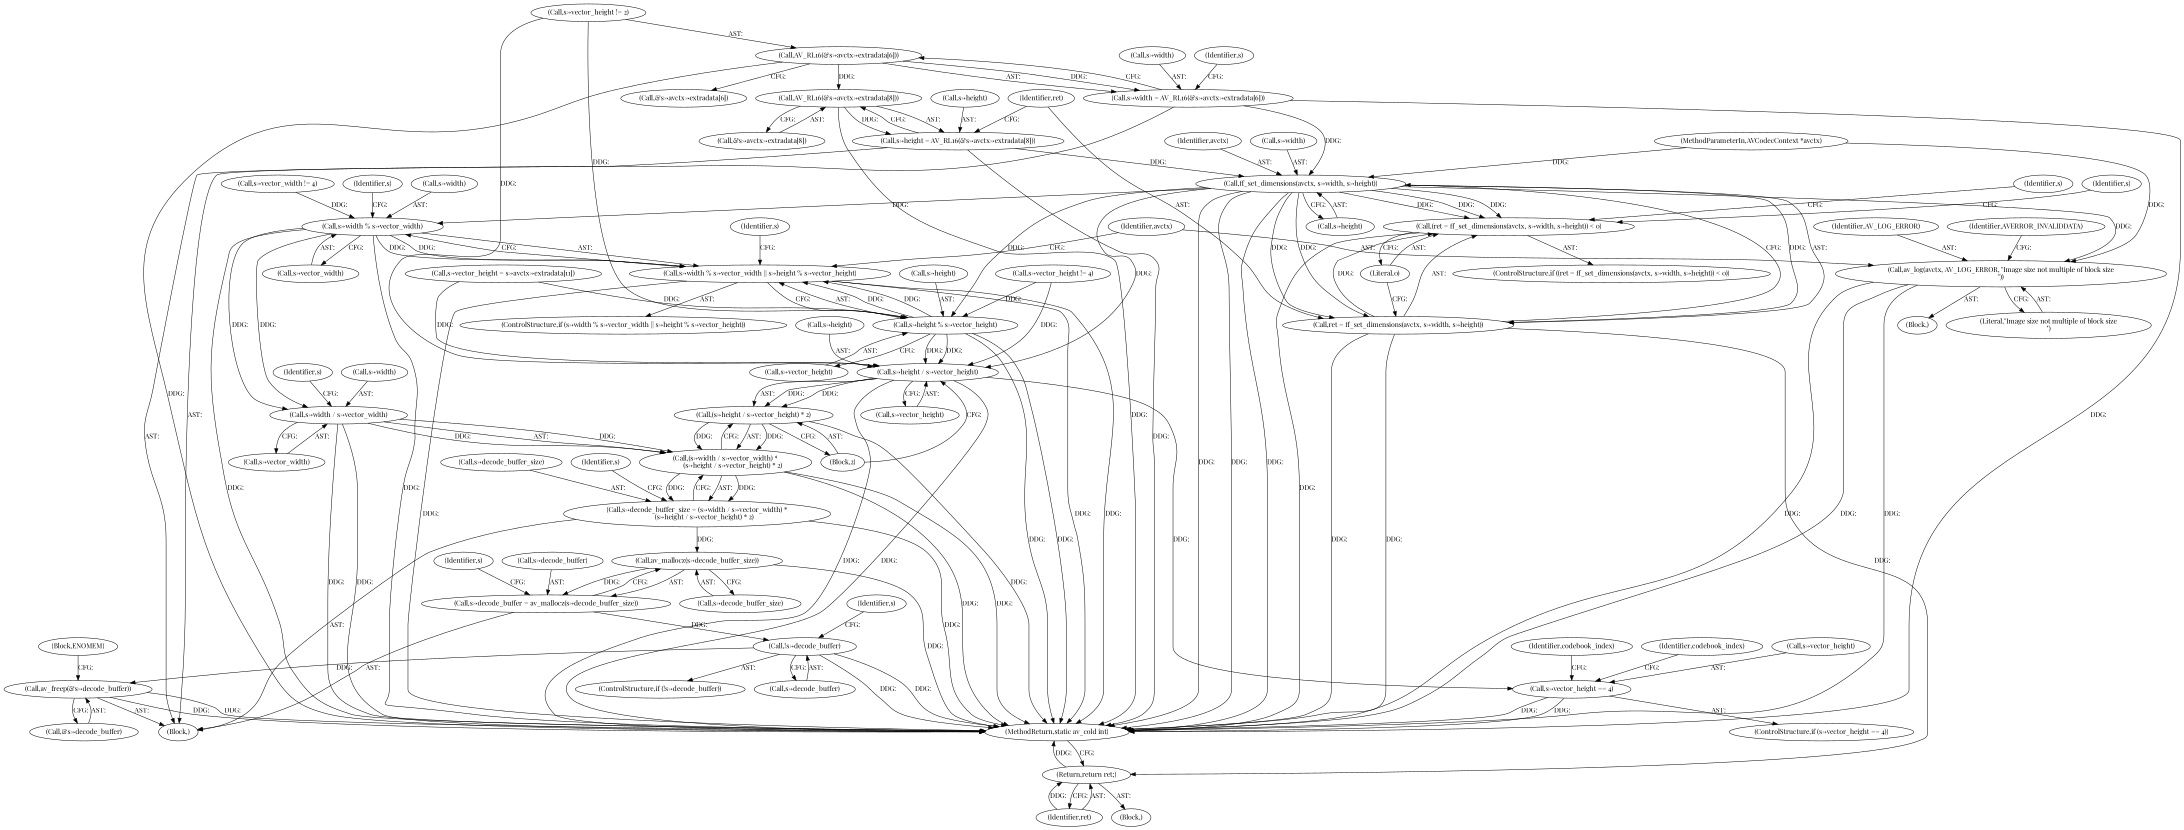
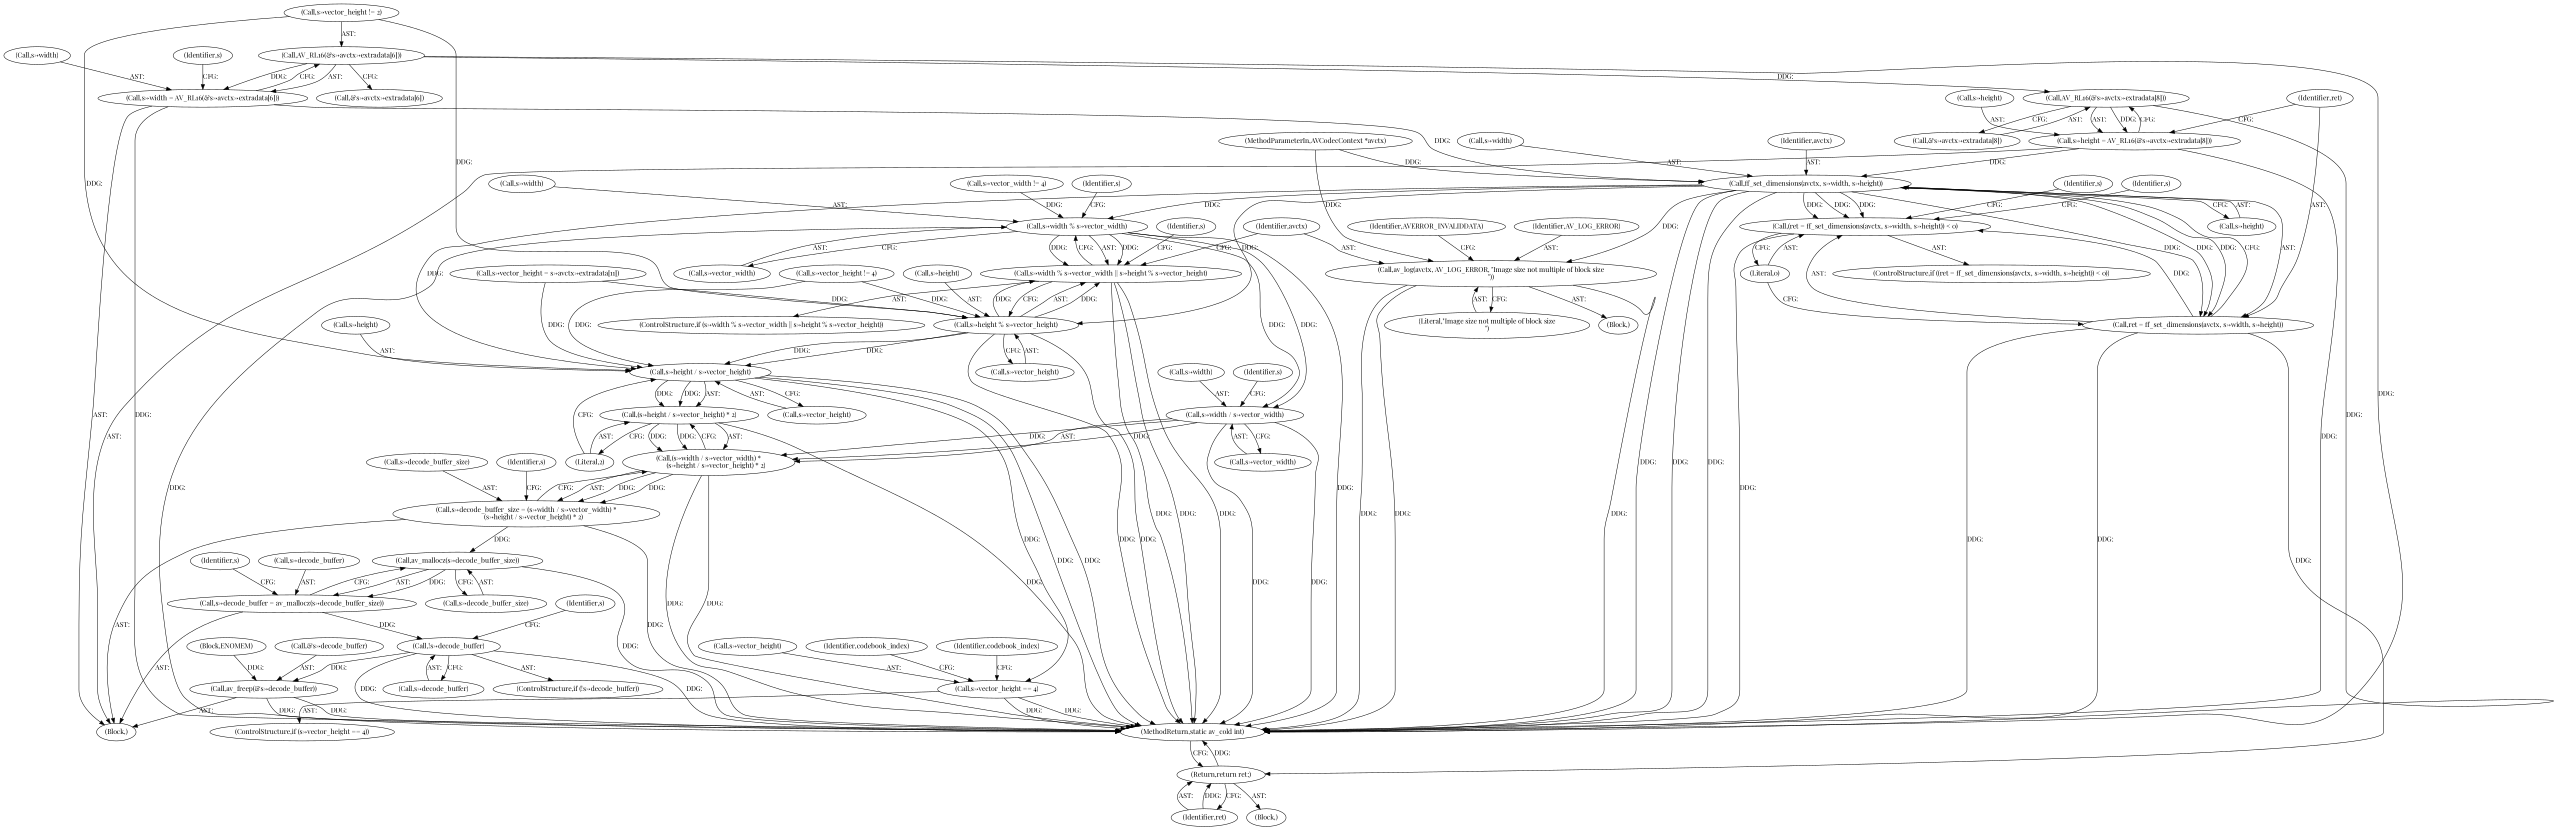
(843, 462) -> (590, 462)
(87, 668) -> (257, 668)
(72, 709) -> none
